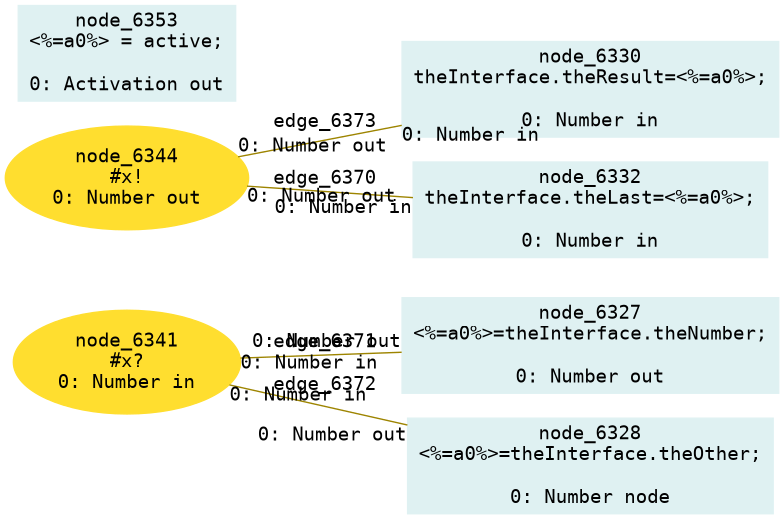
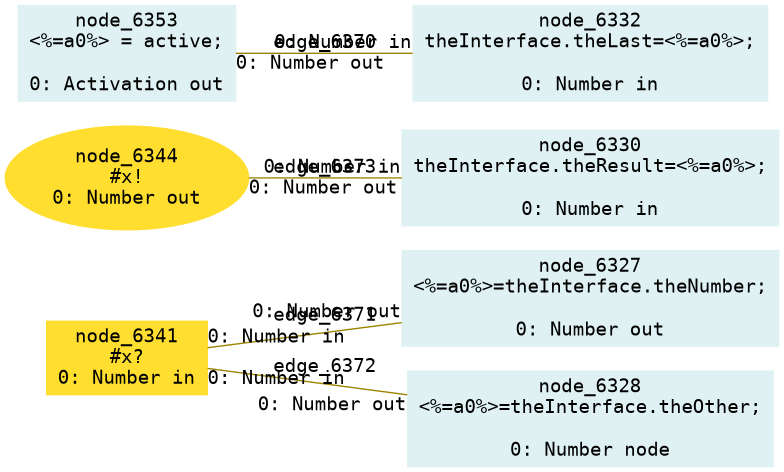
(330, 192) -> (324, 53)
(127, 362) -> (127, 358)
